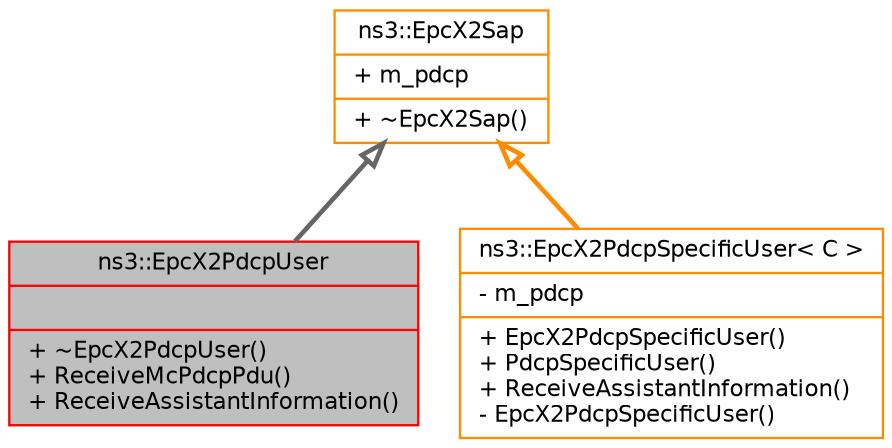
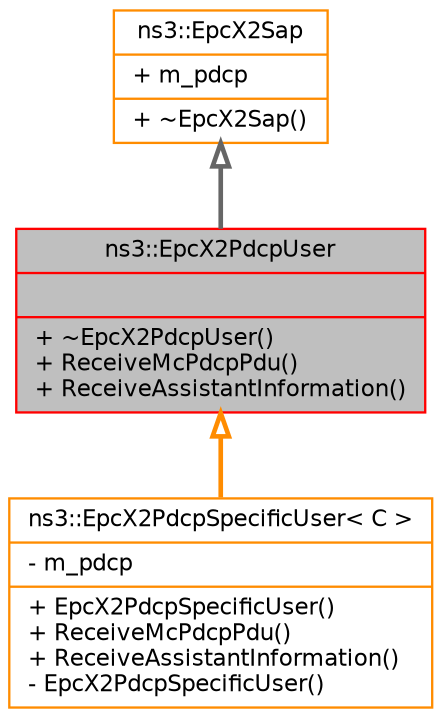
(547, 195) -> (221, 467)
(598, 364) -> (160, 633)
